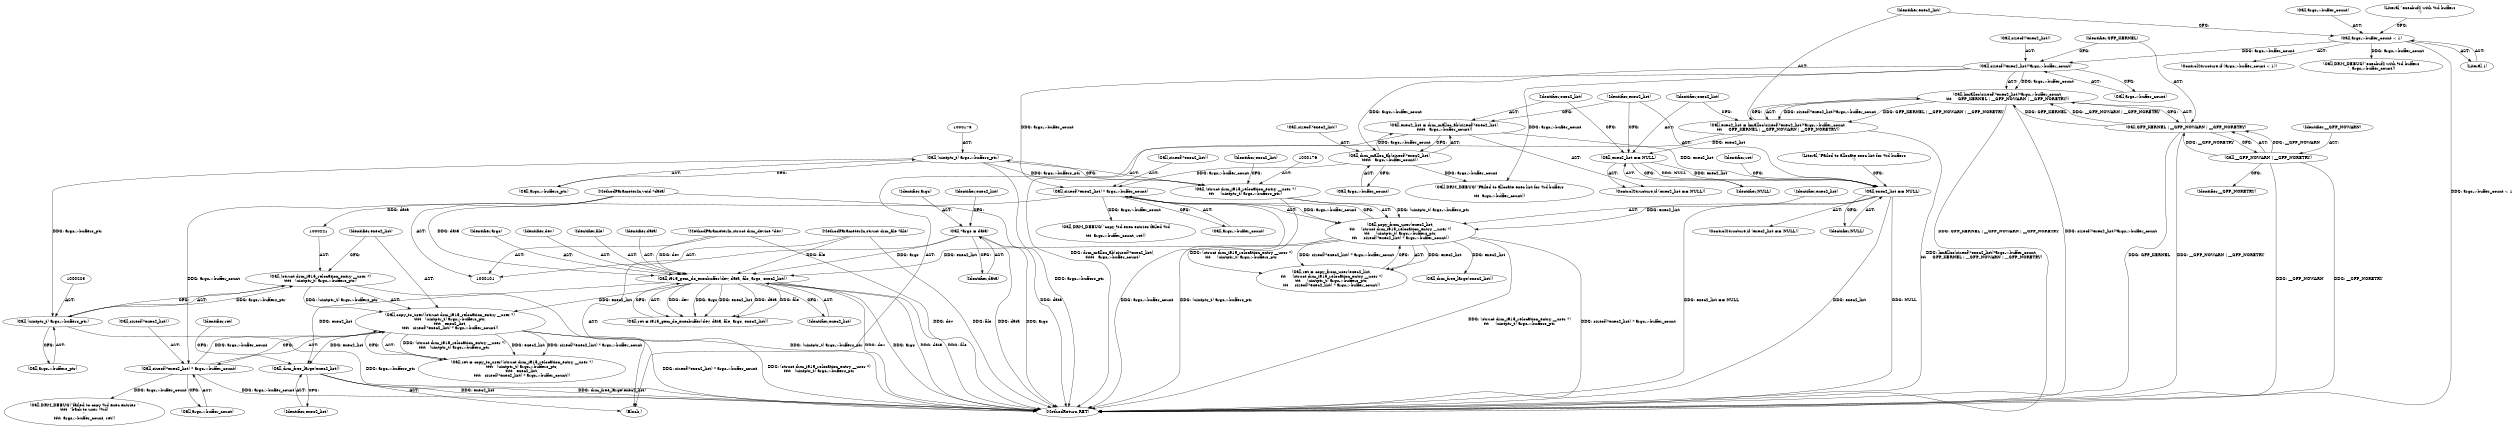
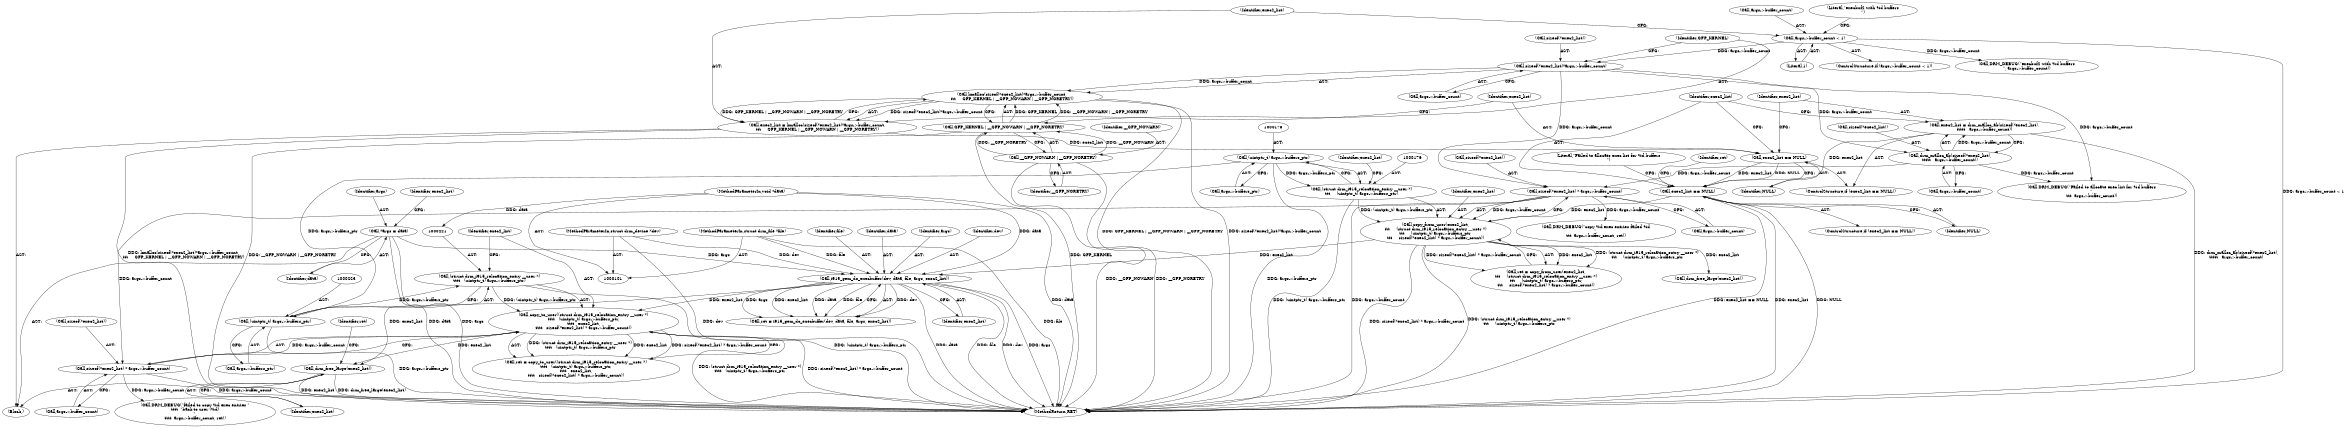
none -> (1063, 177)
